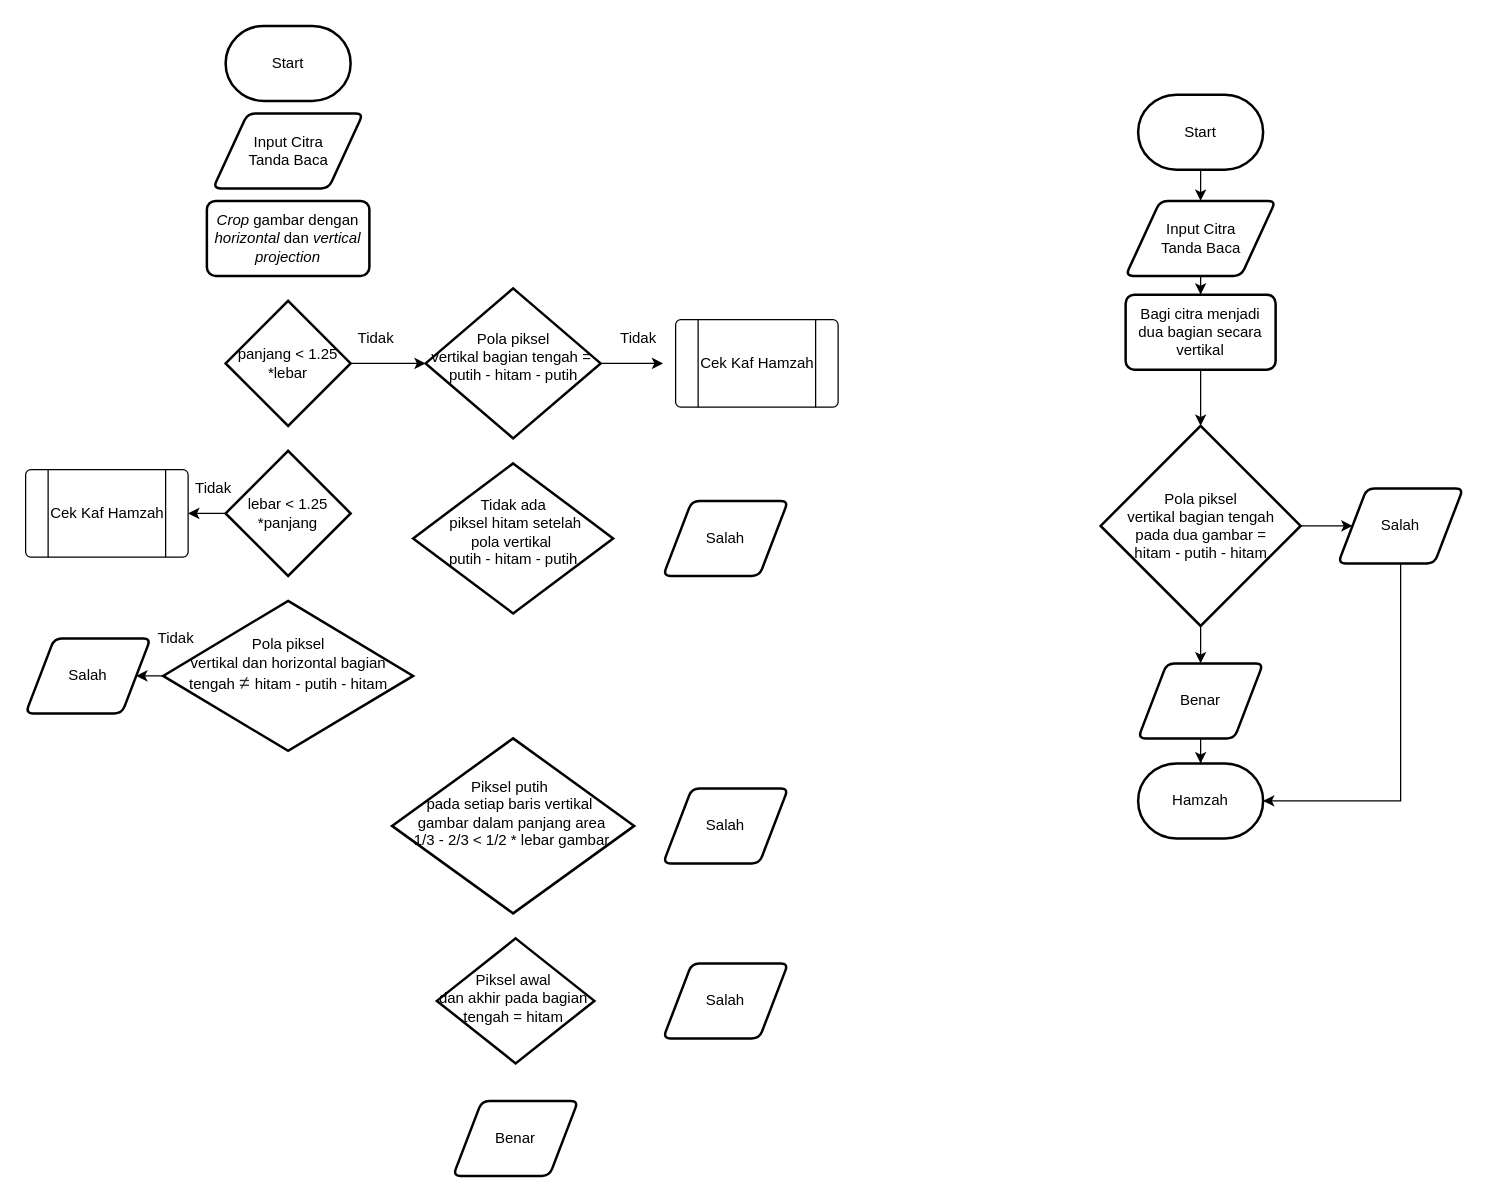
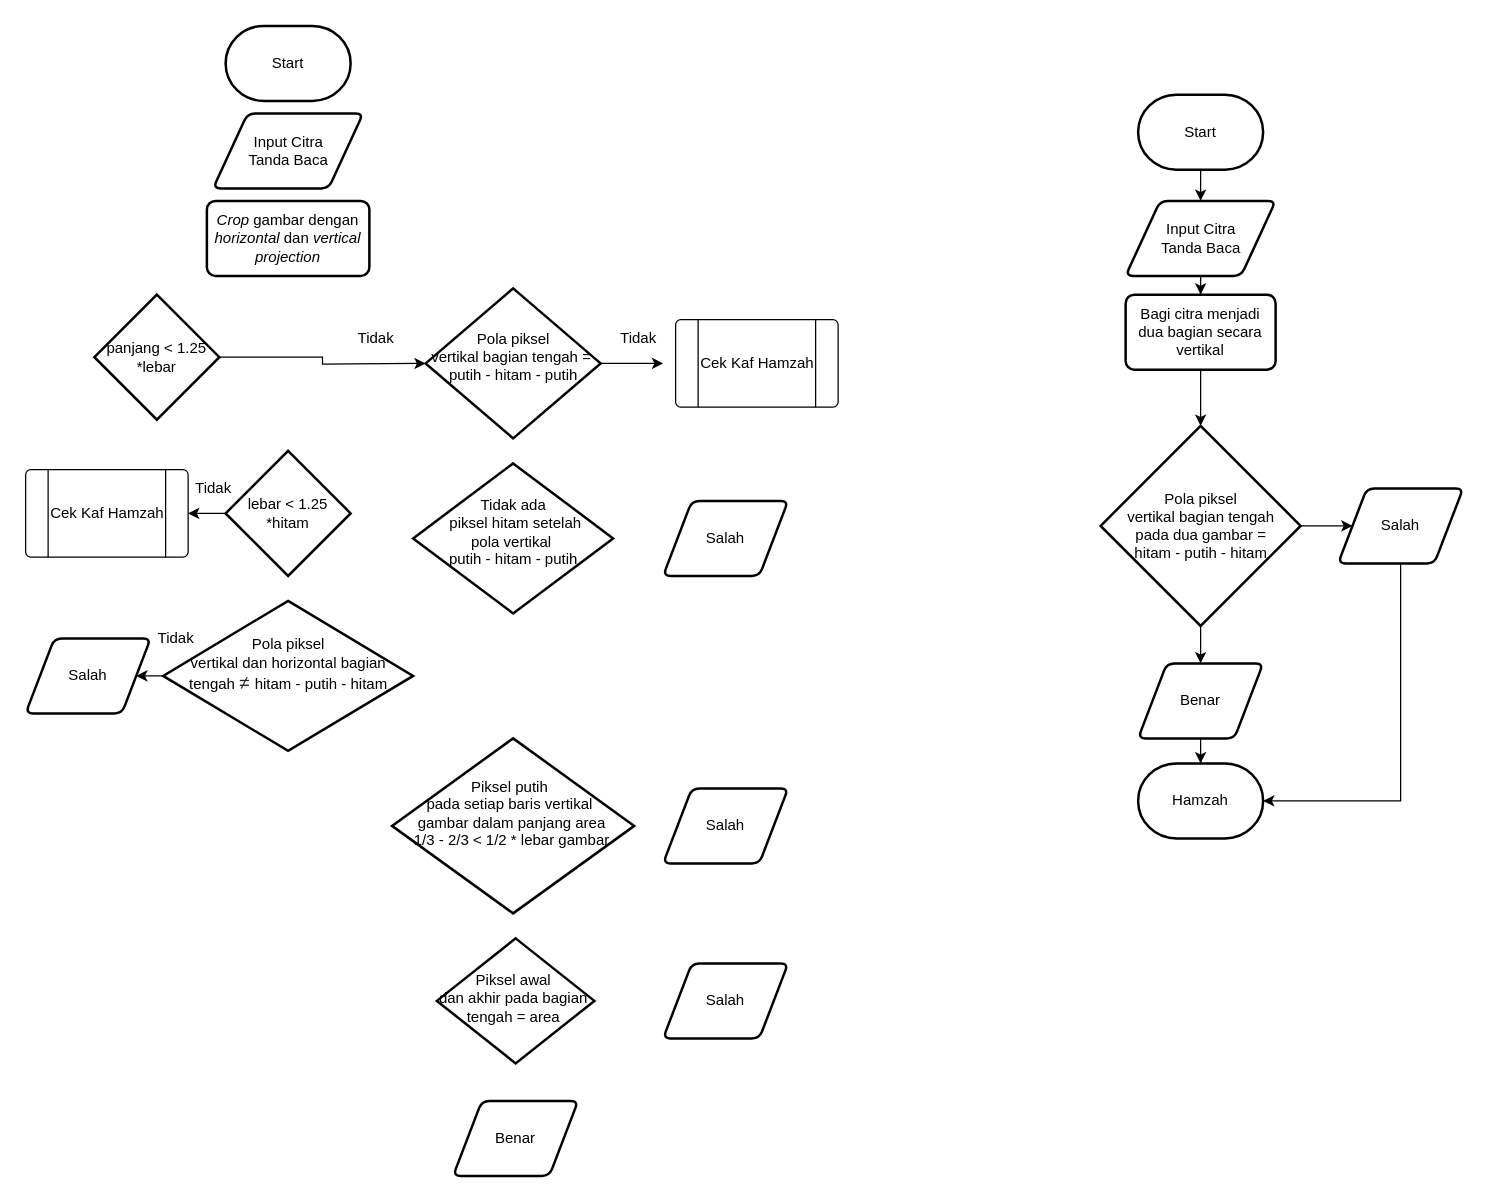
(288, 363) -> (157, 357)
(288, 513) -> (288, 513)
(514, 998) -> (514, 998)
